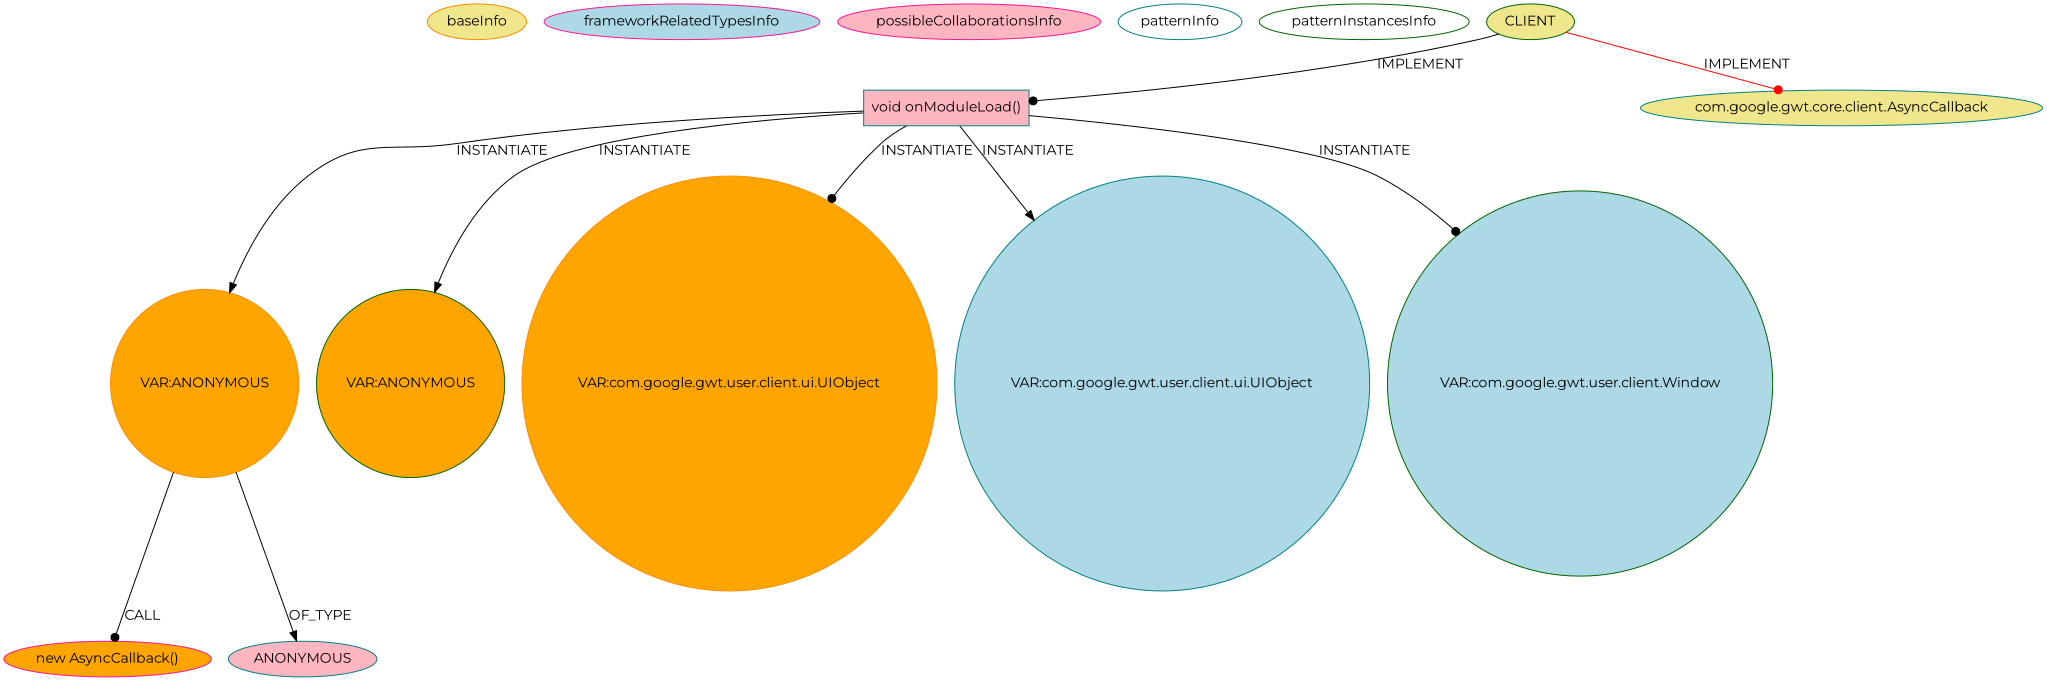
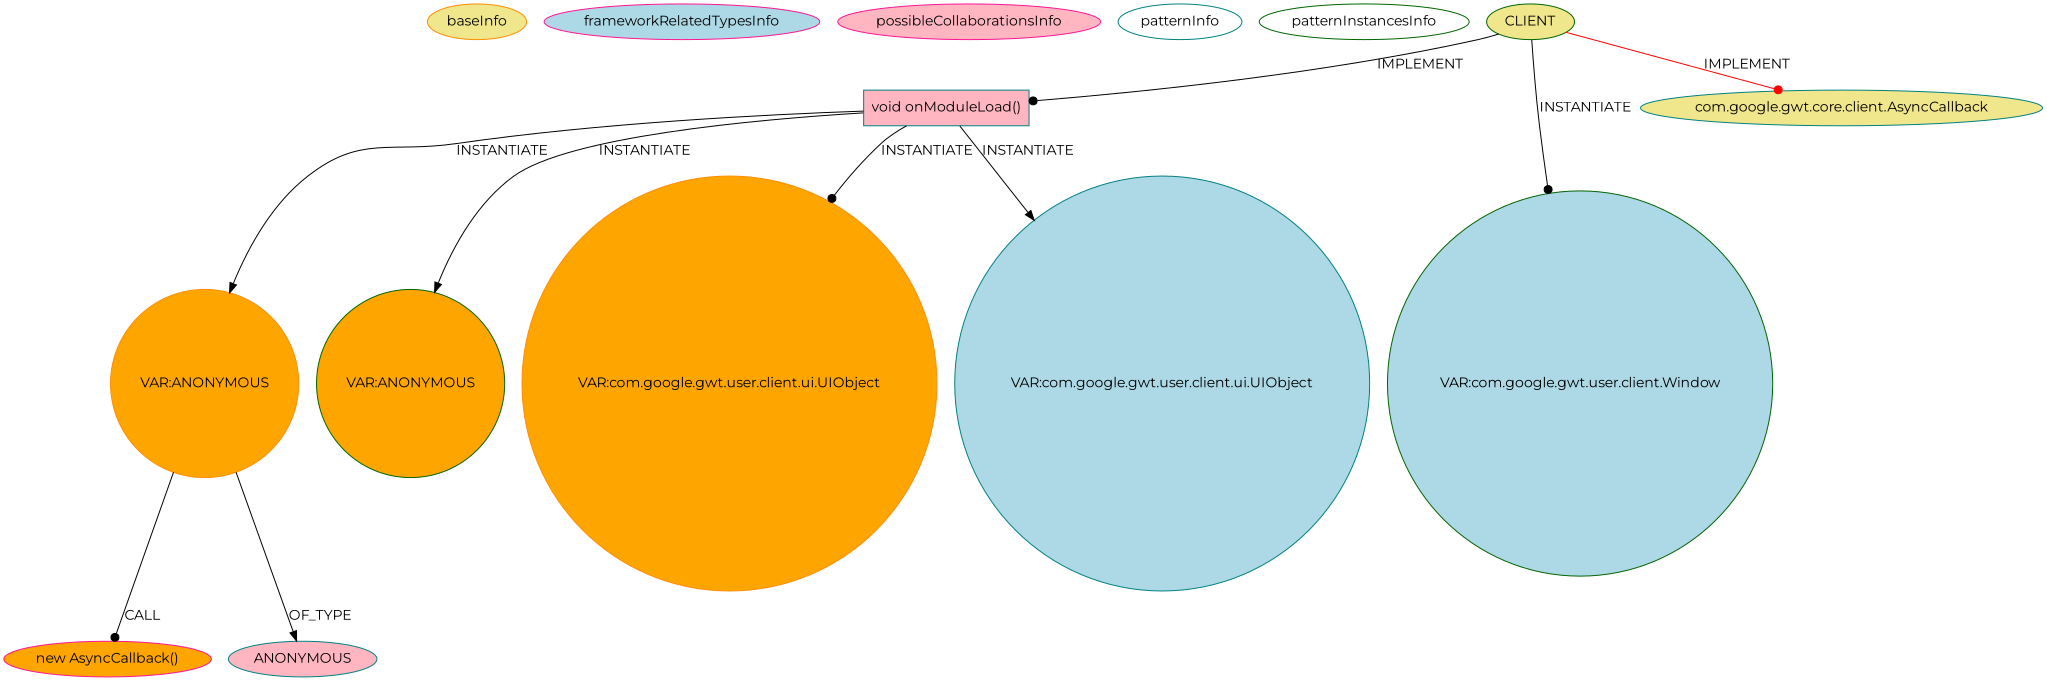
(1251, 143) -> (1538, 113)
